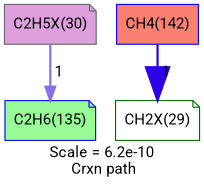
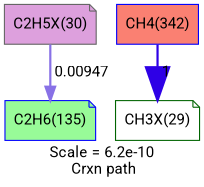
(158, 24) -> (158, 24)
(57, 72) -> (80, 72)
(158, 121) -> (158, 121)
